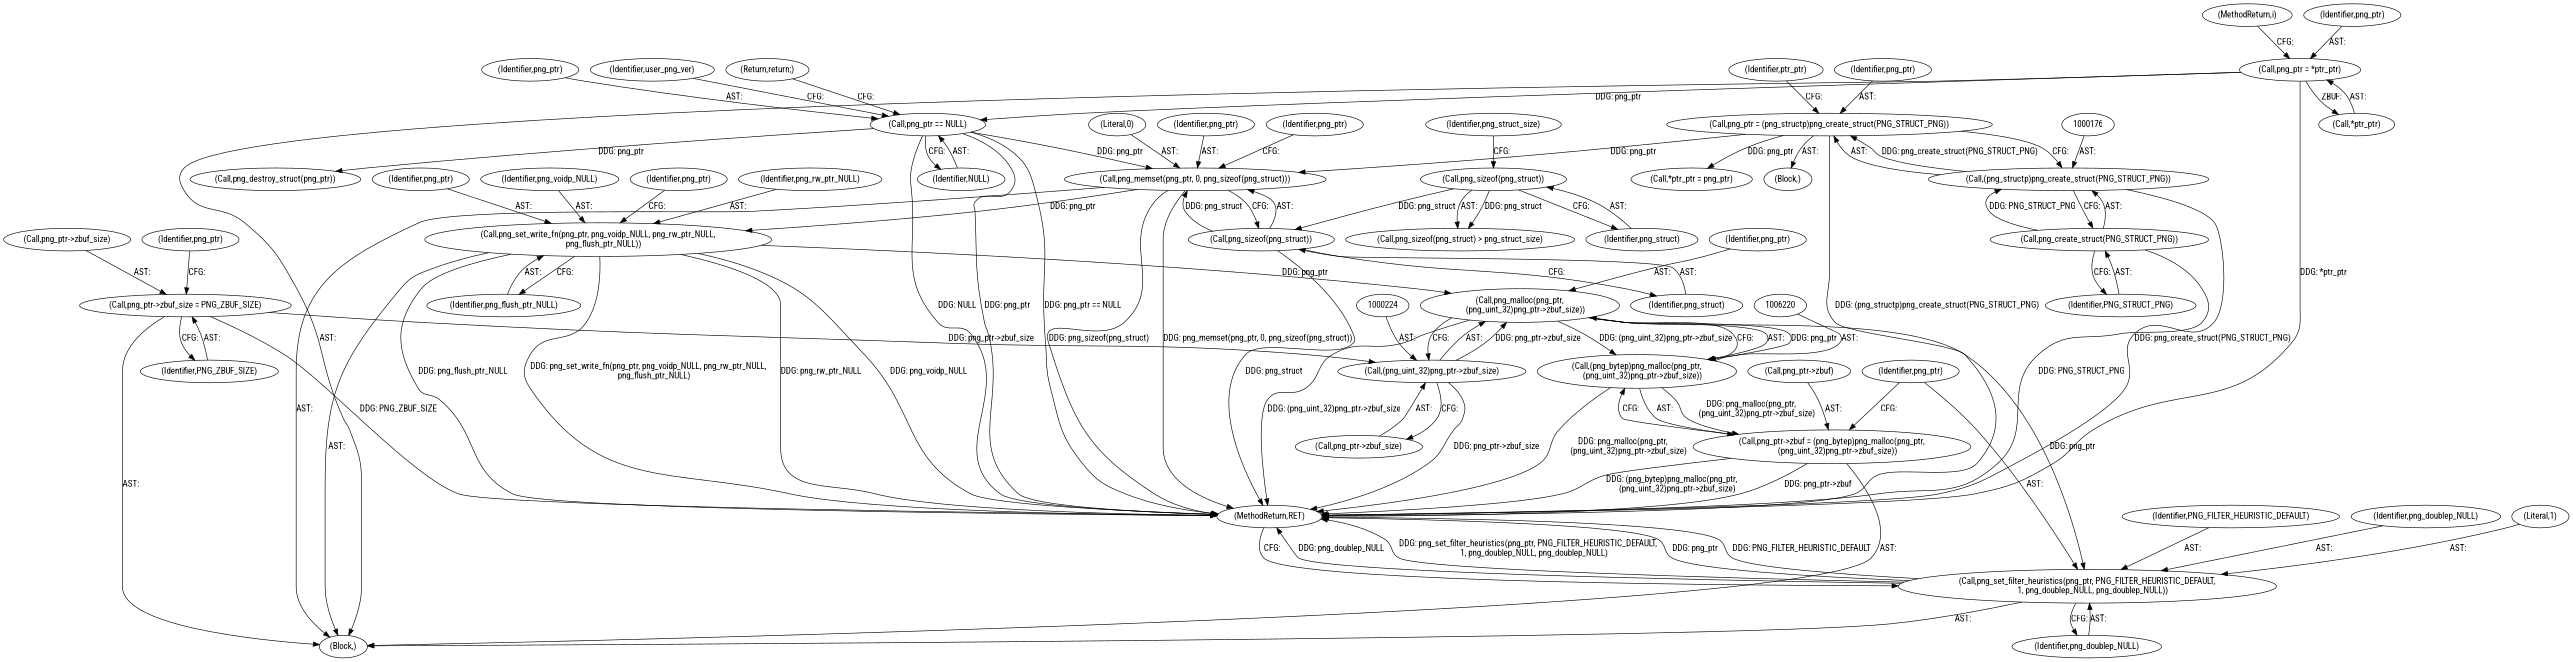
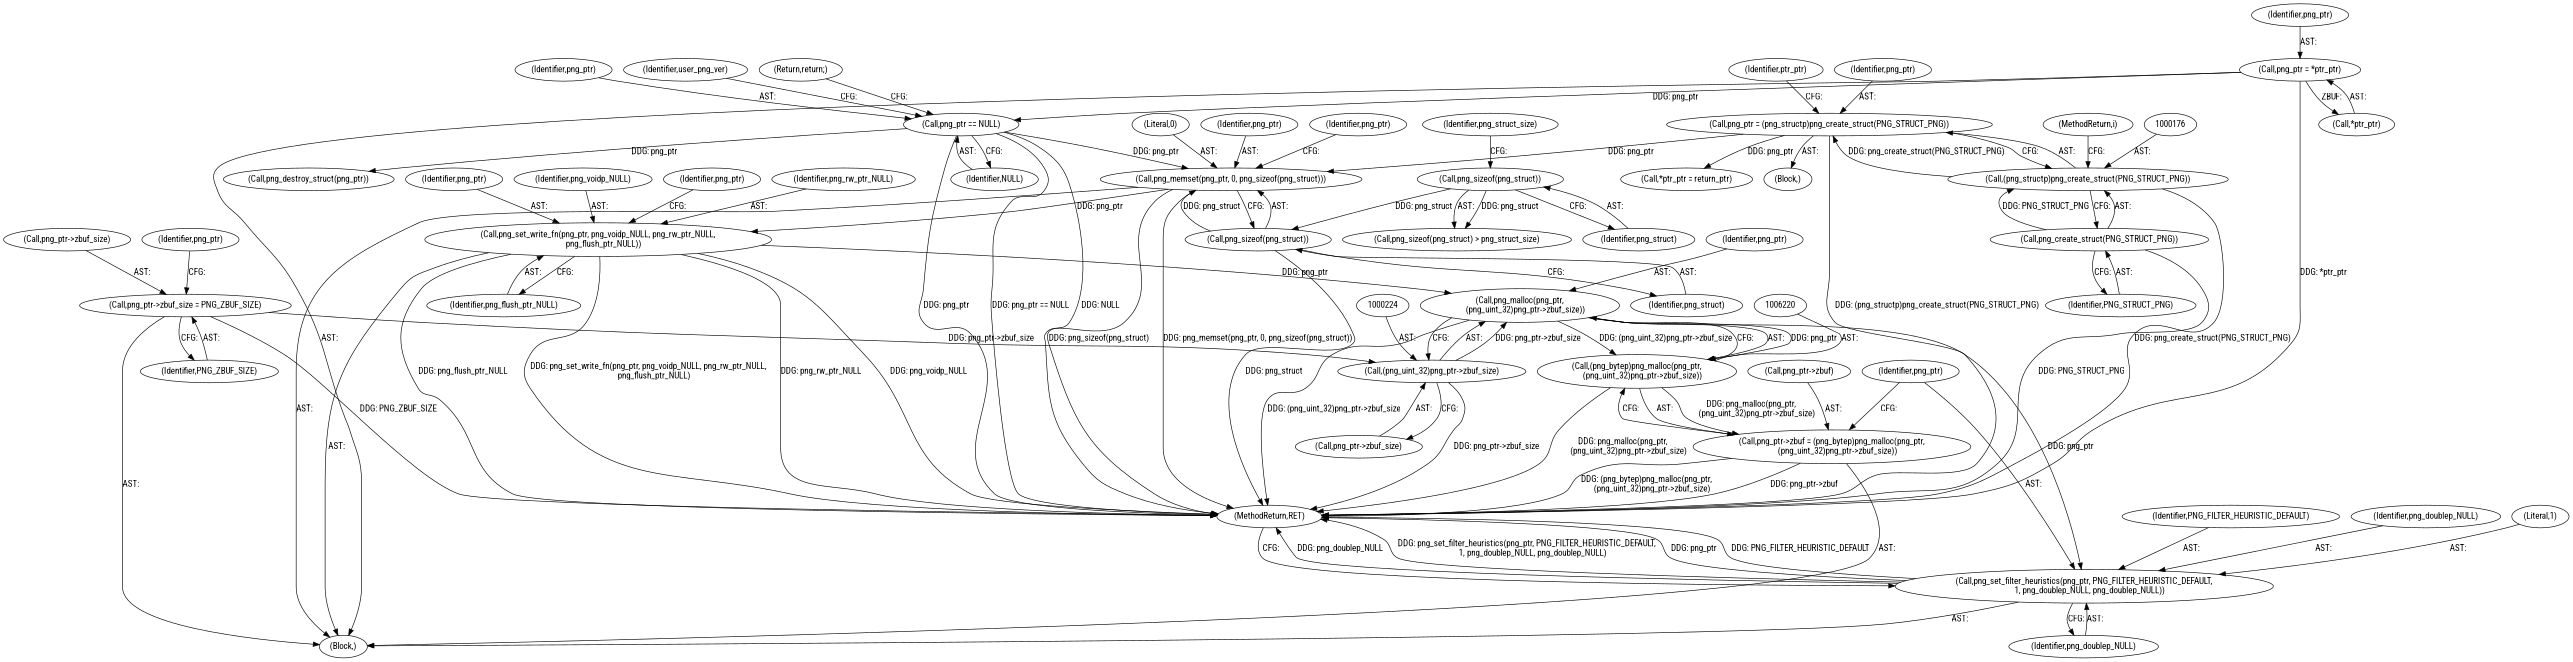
(2271, 40) -> (2088, 149)
(1692, 179) -> (1687, 179)
